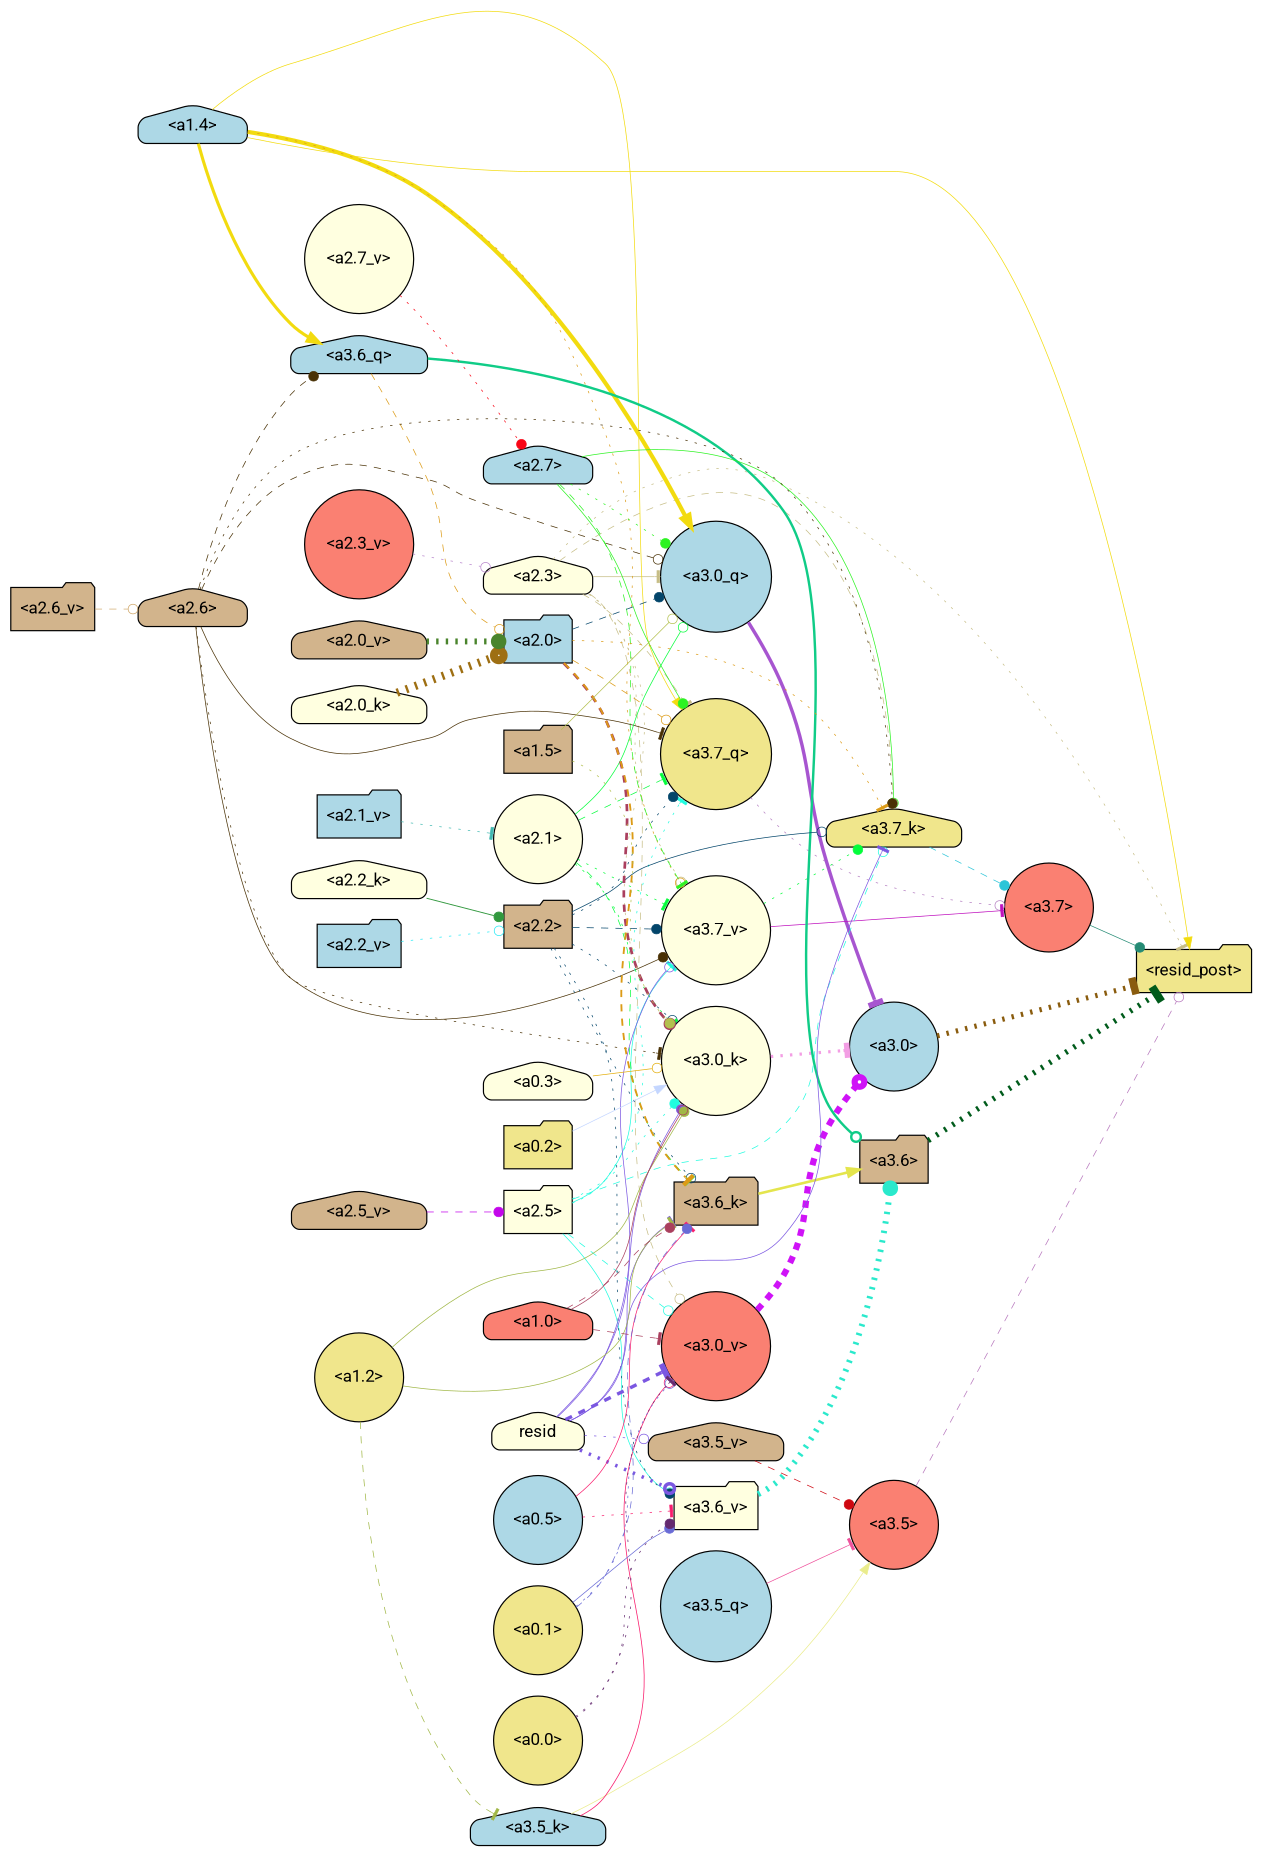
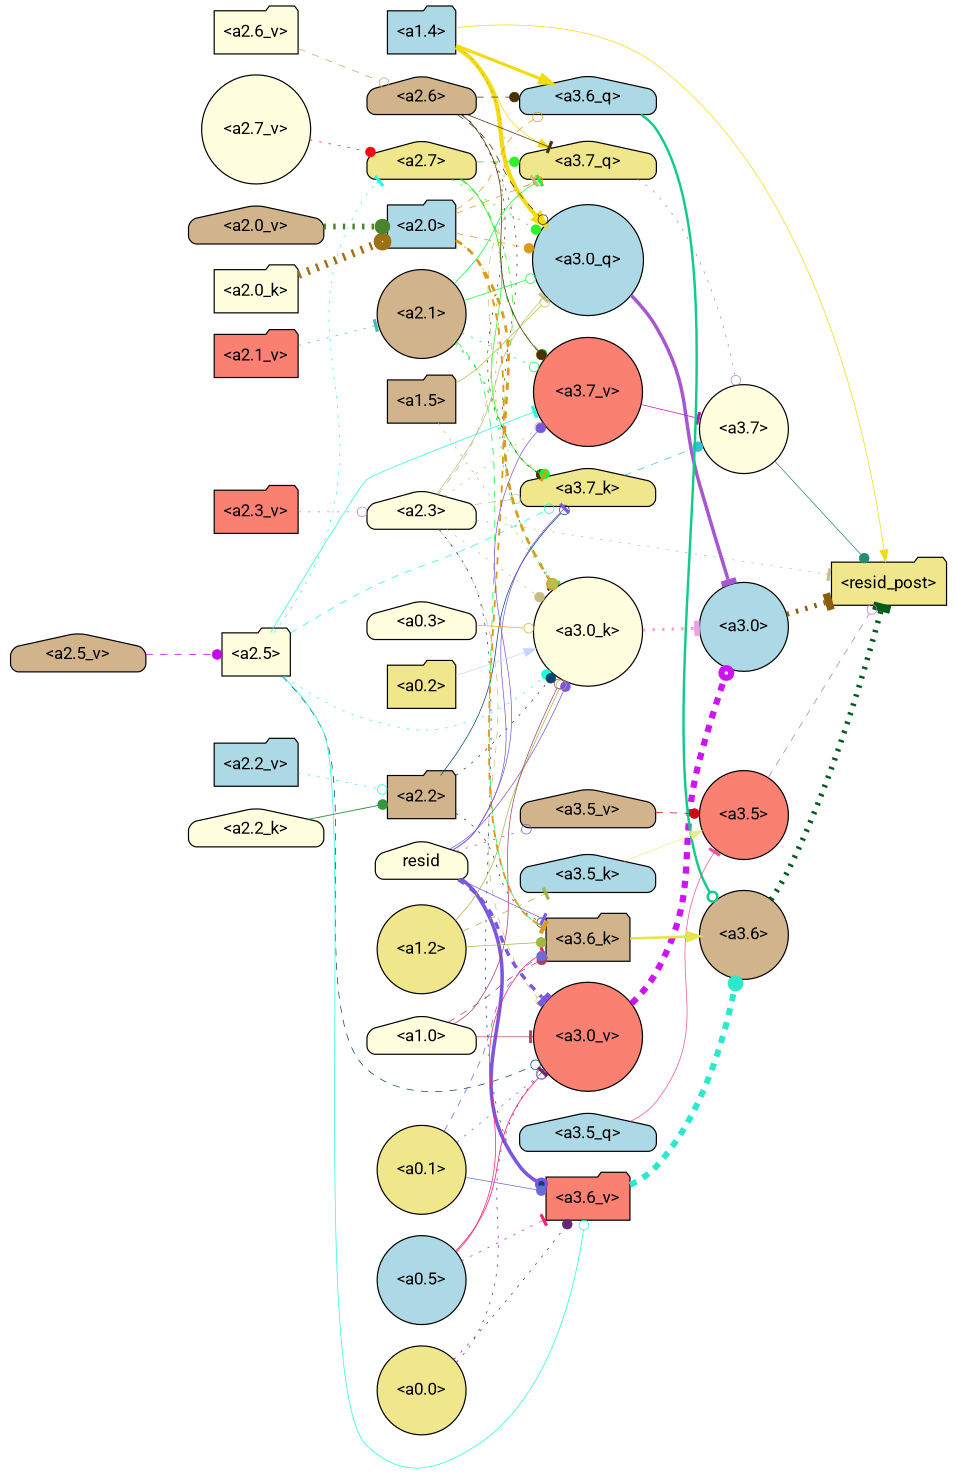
(193, 126) -> (422, 32)
none -> (507, 377)
(538, 466) -> (422, 162)
(435, 503) -> (489, 179)
(359, 544) -> (256, 512)
(626, 587) -> (493, 162)
(53, 609) -> (256, 32)
(601, 619) -> (482, 239)
(631, 678) -> (501, 263)
(359, 706) -> (256, 291)
(716, 754) -> (588, 162)
(609, 805) -> (484, 248)
(359, 816) -> (256, 356)
(626, 838) -> (506, 407)
(538, 839) -> (422, 314)
(628, 864) -> none
(611, 877) -> (481, 342)
(800, 883) -> (495, 411)
(1049, 907) -> (744, 429)
(612, 928) -> none
(716, 930) -> (588, 392)
(613, 970) -> (520, 714)
(638, 1012) -> (338, 410)
(894, 1162) -> (744, 935)
(627, 1199) -> (510, 689)
(617, 1219) -> (486, 958)
(609, 1265) -> (342, 1013)
(565, 1266) -> (509, 807)
(538, 1322) -> (422, 1037)
(640, 1336) -> (503, 1037)
(851, 1357) -> (700, 1097)
(580, 1370) -> (517, 944)
(620, 1467) -> (502, 975)
(716, 1508) -> (588, 1199)
(716, 1606) -> (588, 1134)
(637, 1618) -> (497, 1165)
